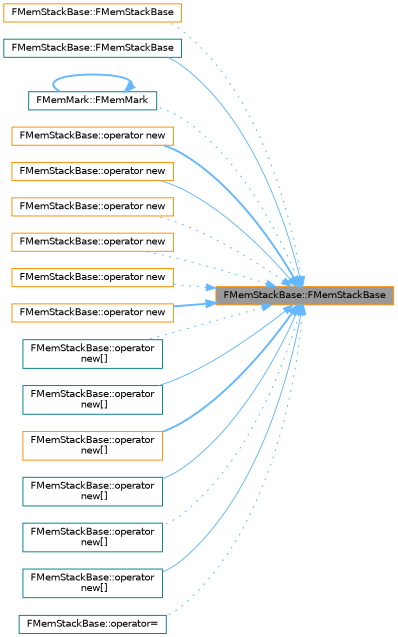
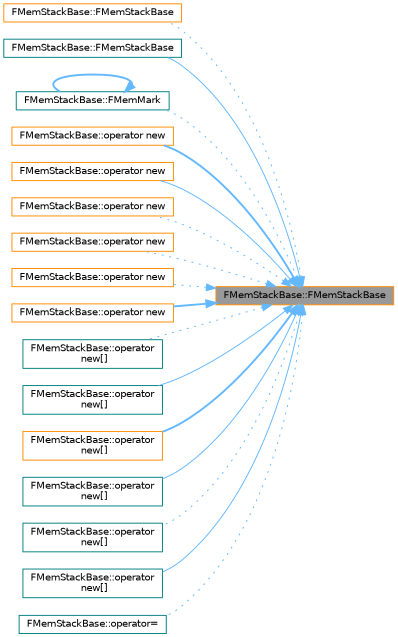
(93, 101) -> (93, 101)
